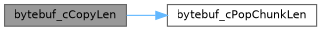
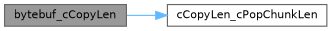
(242, 15) -> (247, 15)
